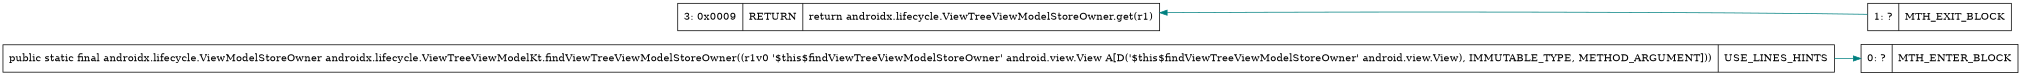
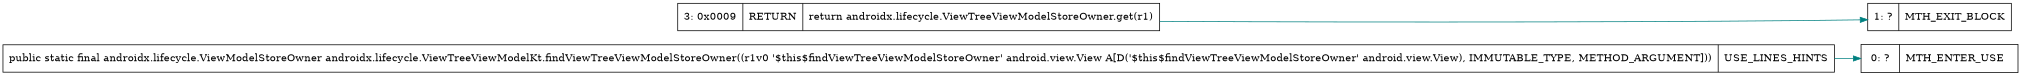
(1517, 12) -> (1510, 22)
(1955, 58) -> (1955, 58)
